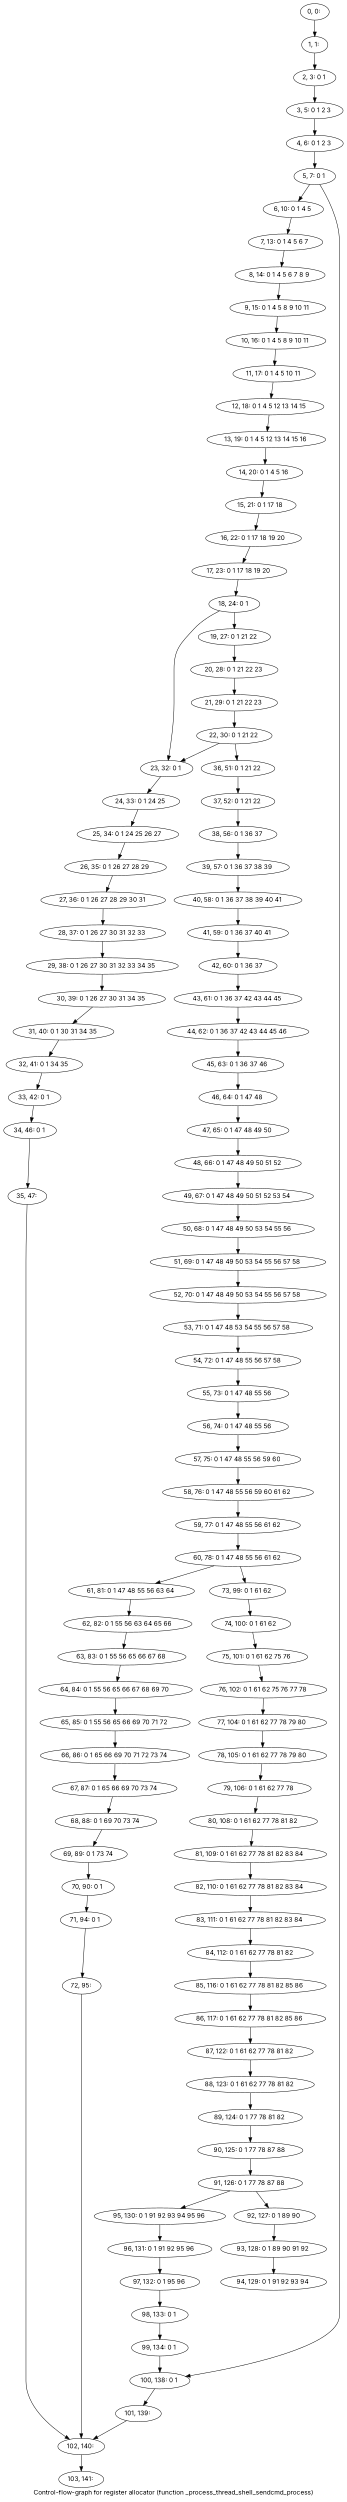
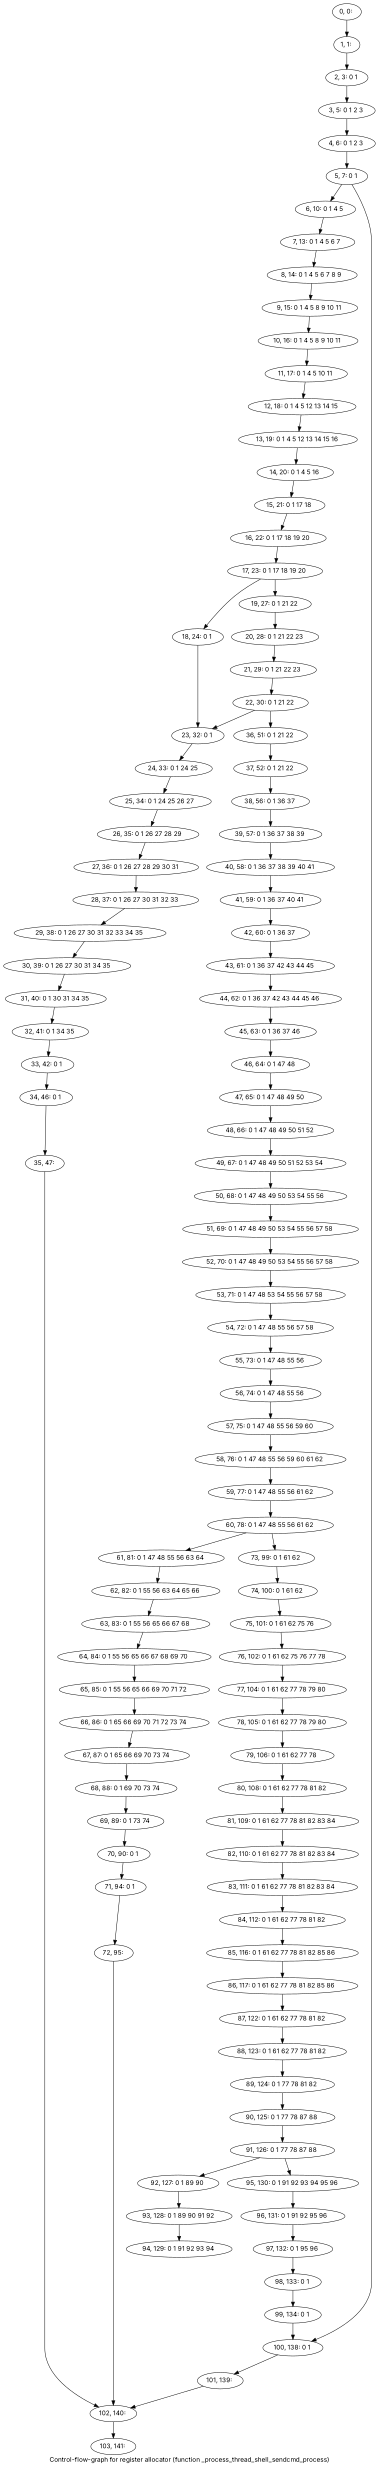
(234, 618) -> (275, 585)
